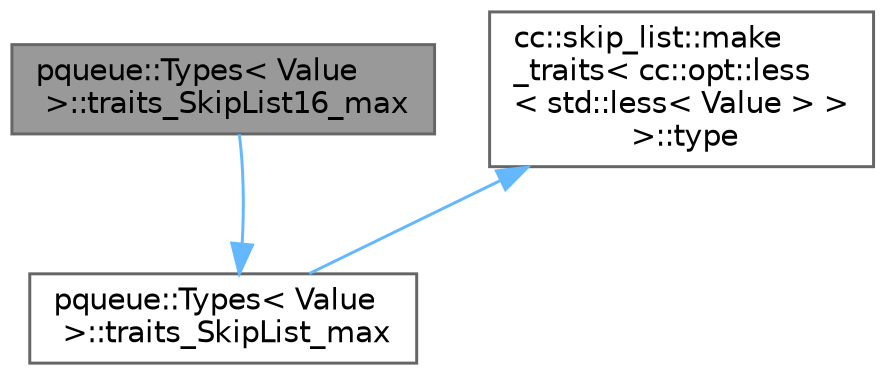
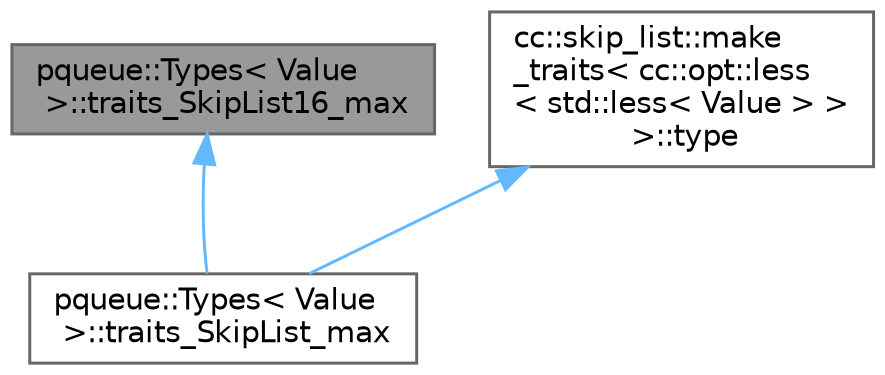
(243, 189) -> (203, 219)
